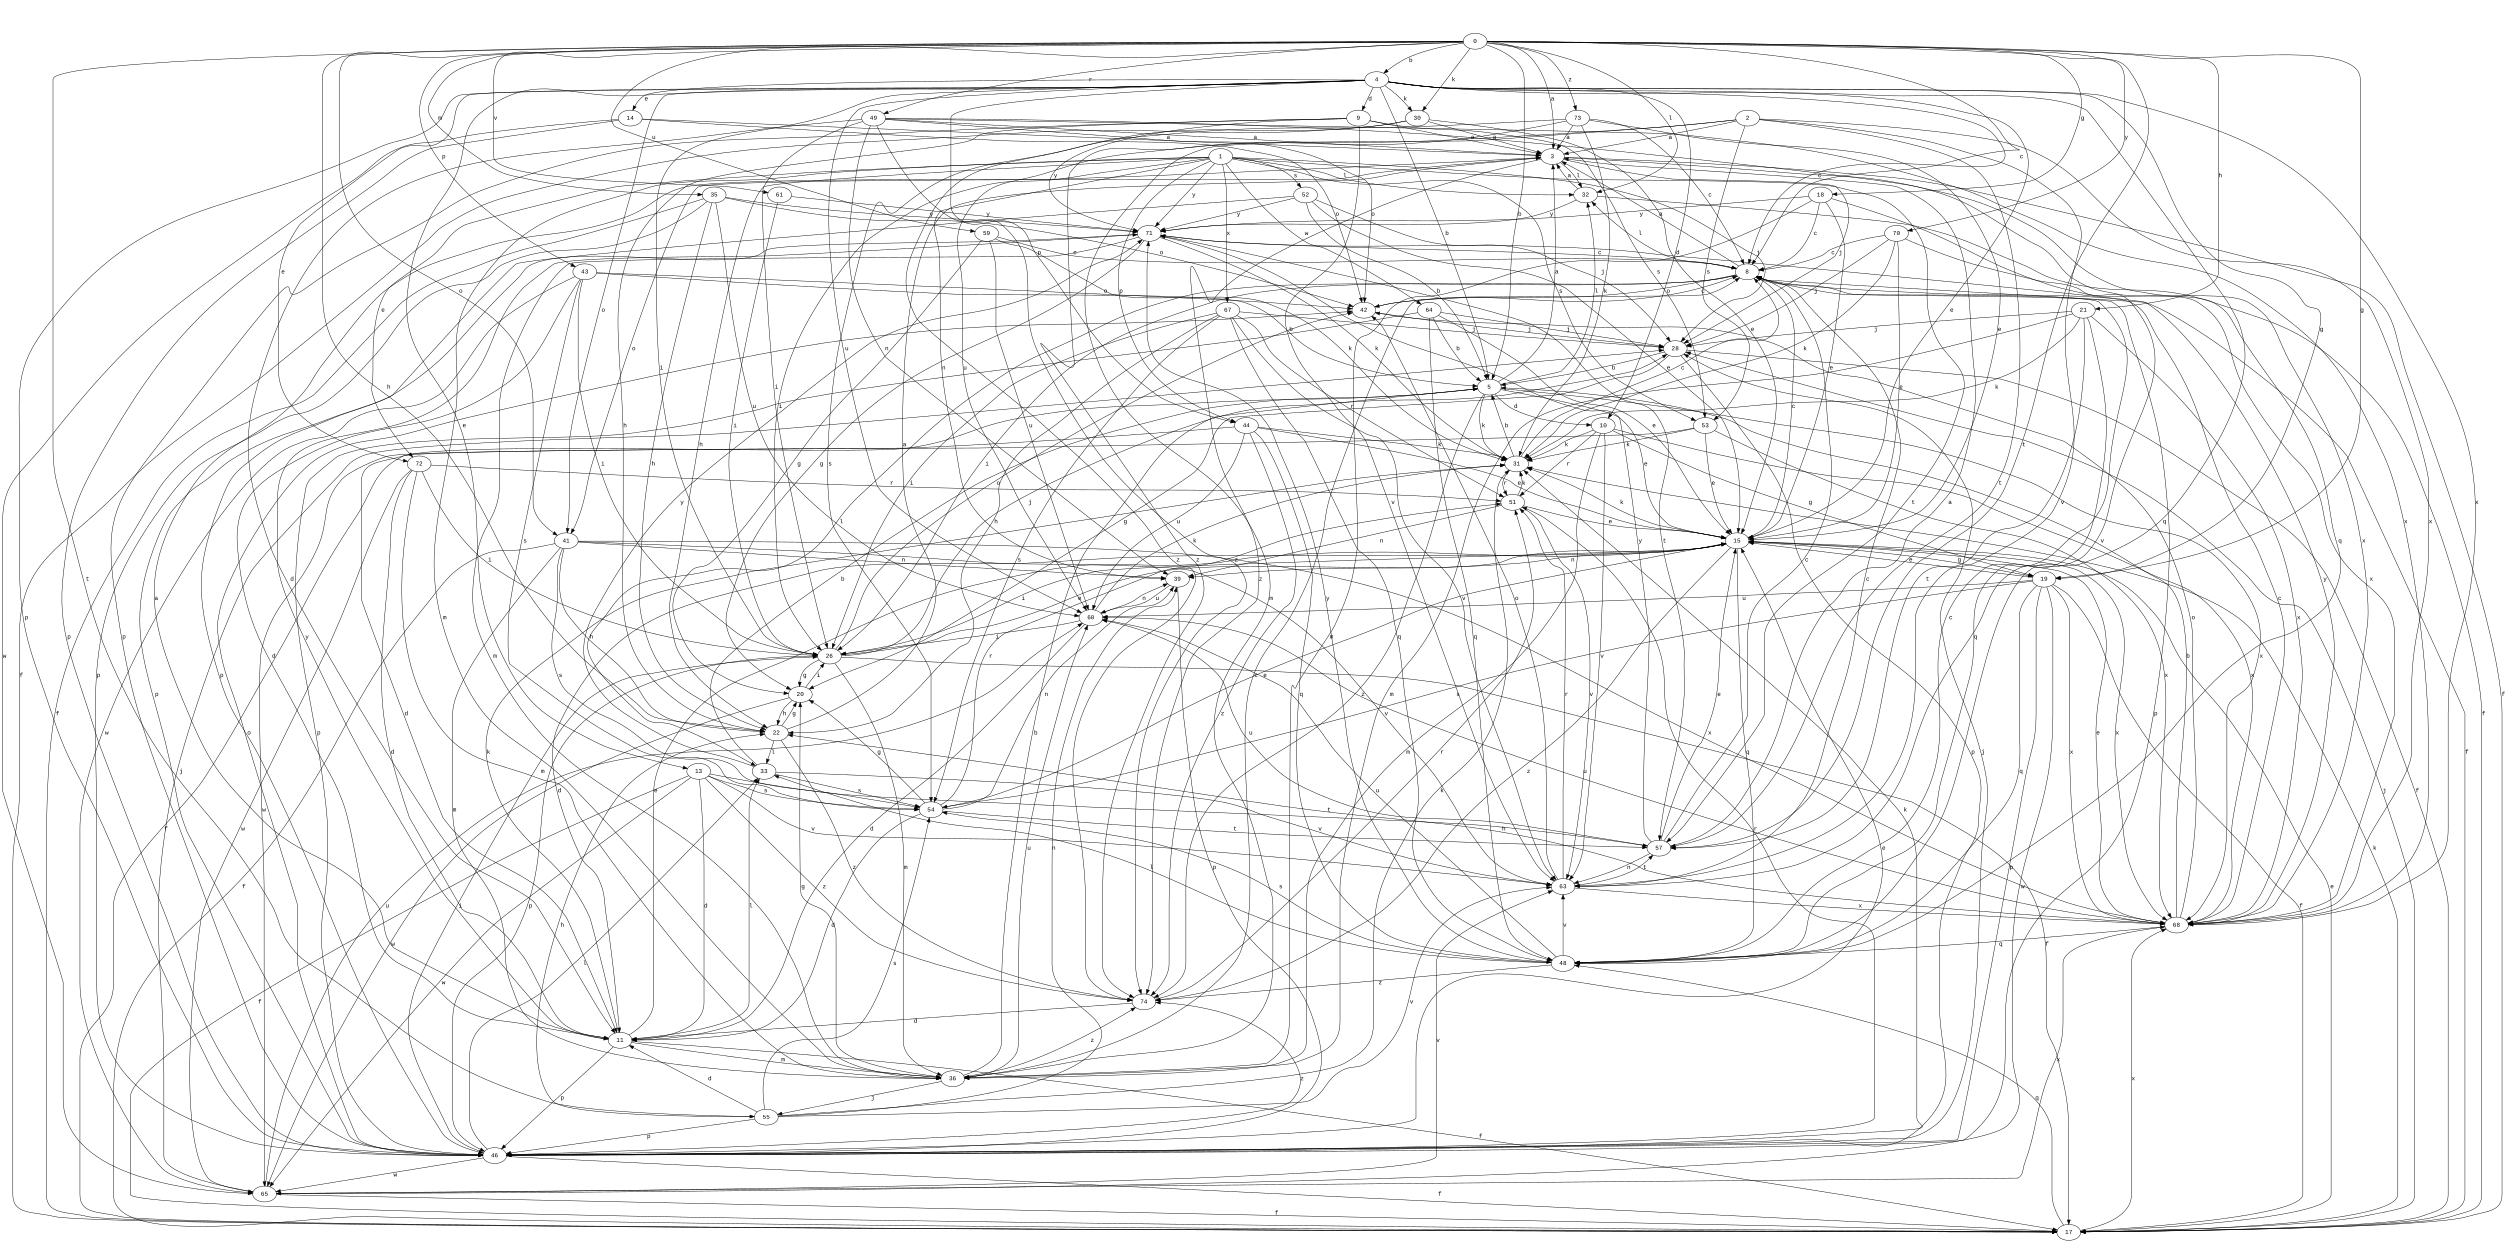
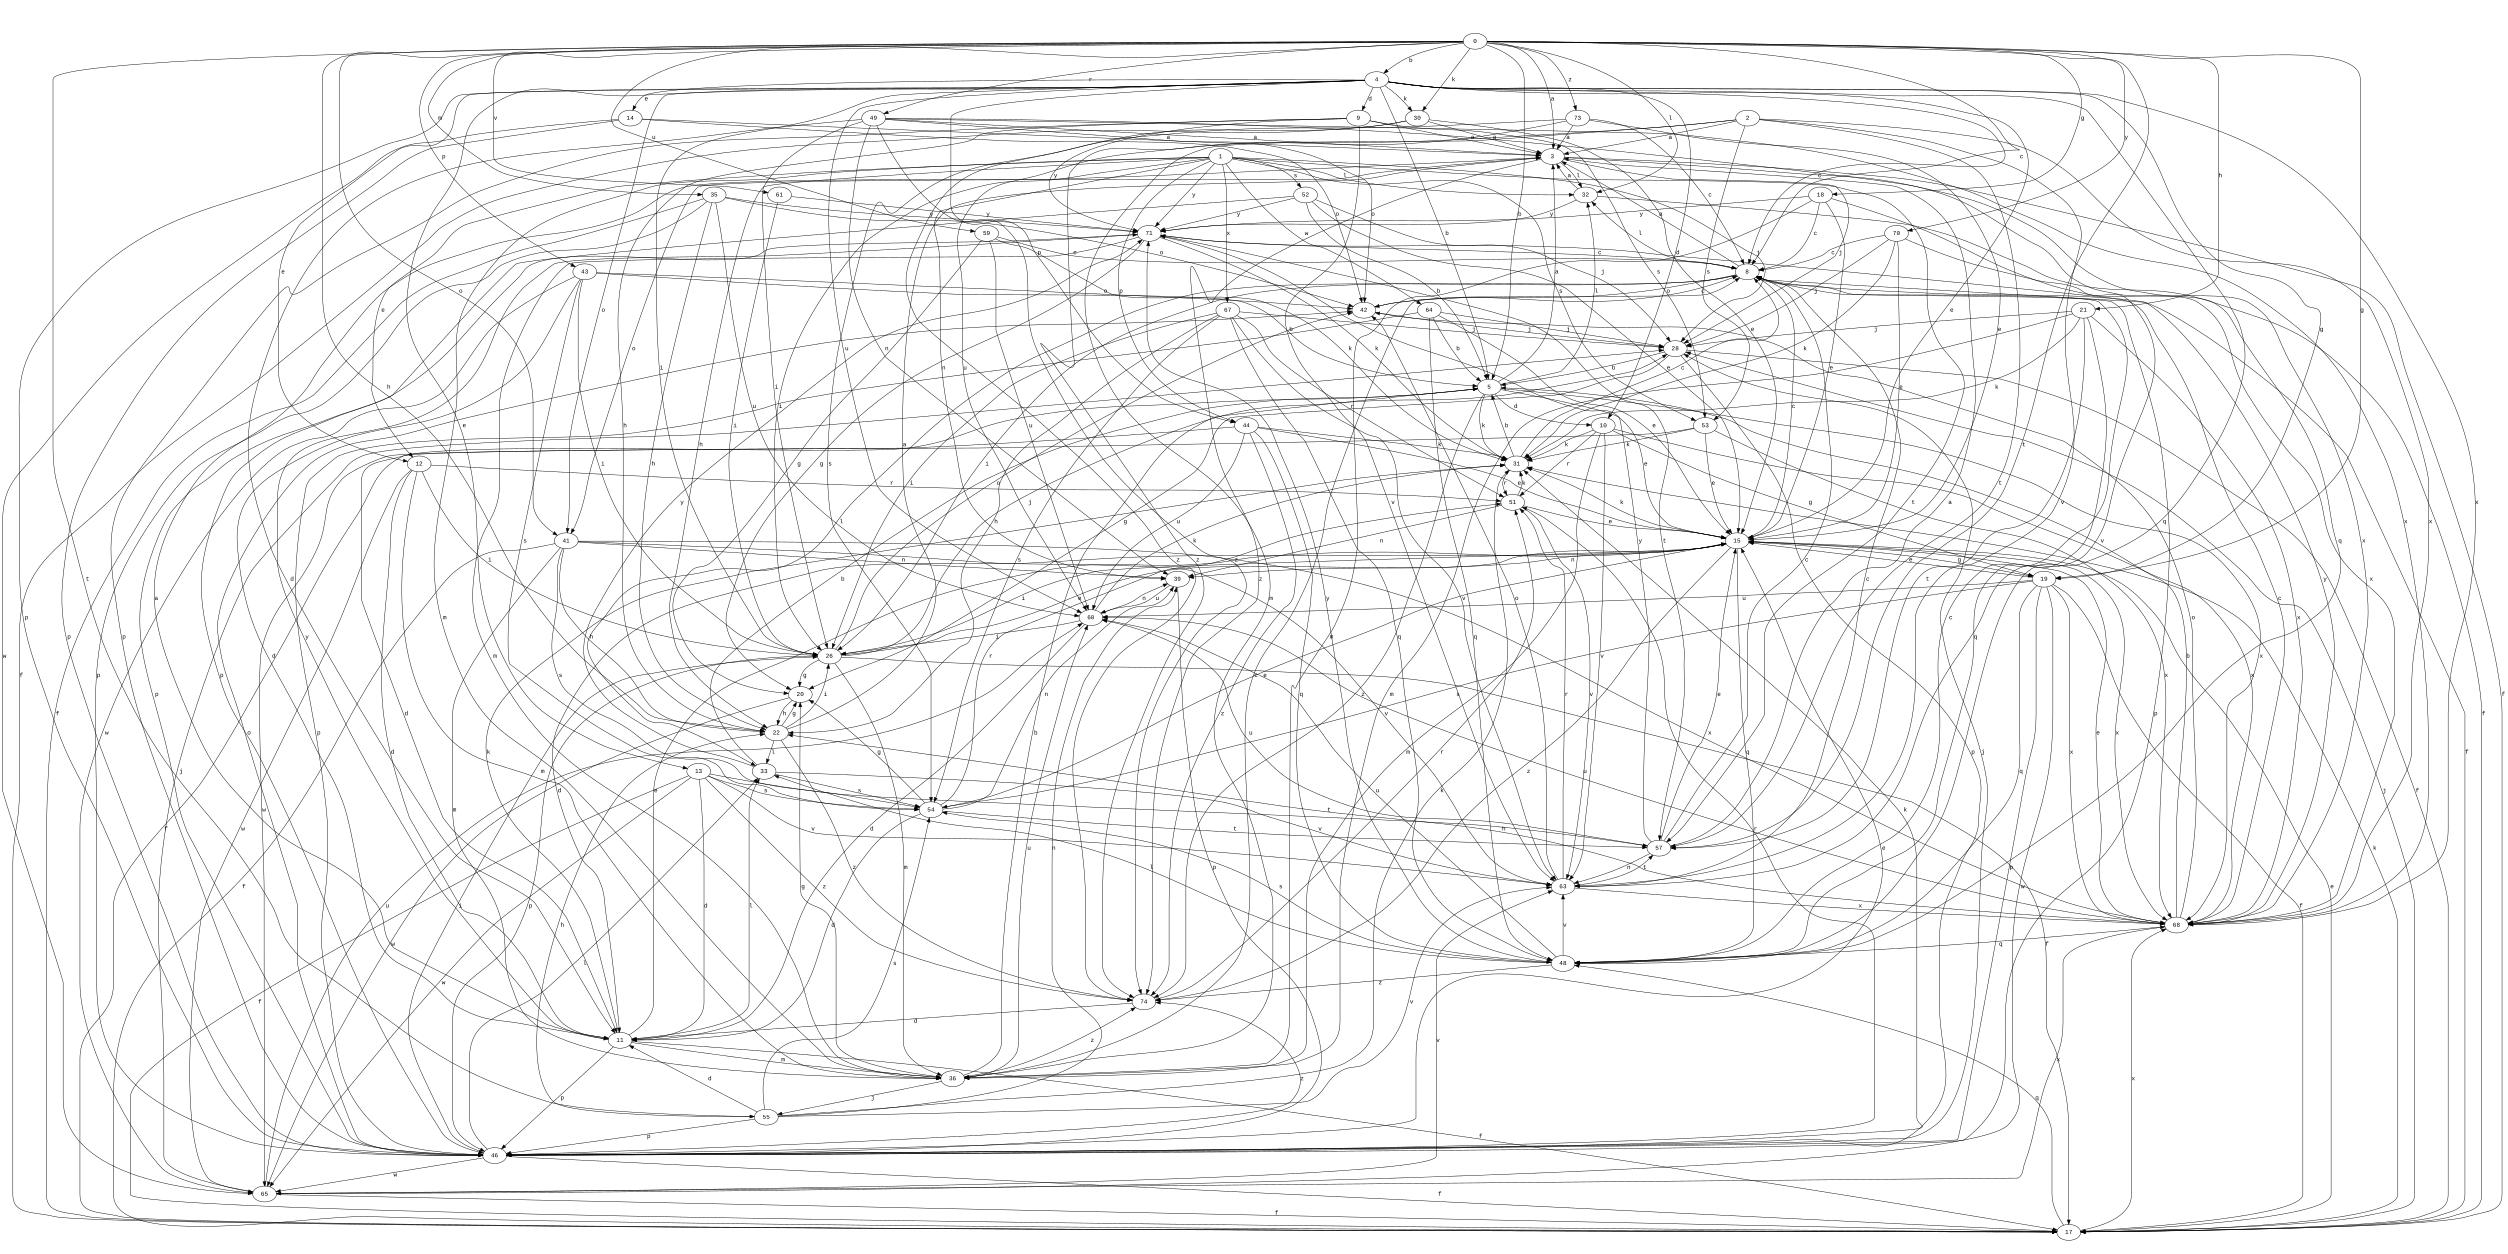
(1604, 289) -> none
(419, 464) -> (419, 464)
(813, 677) -> (813, 707)
